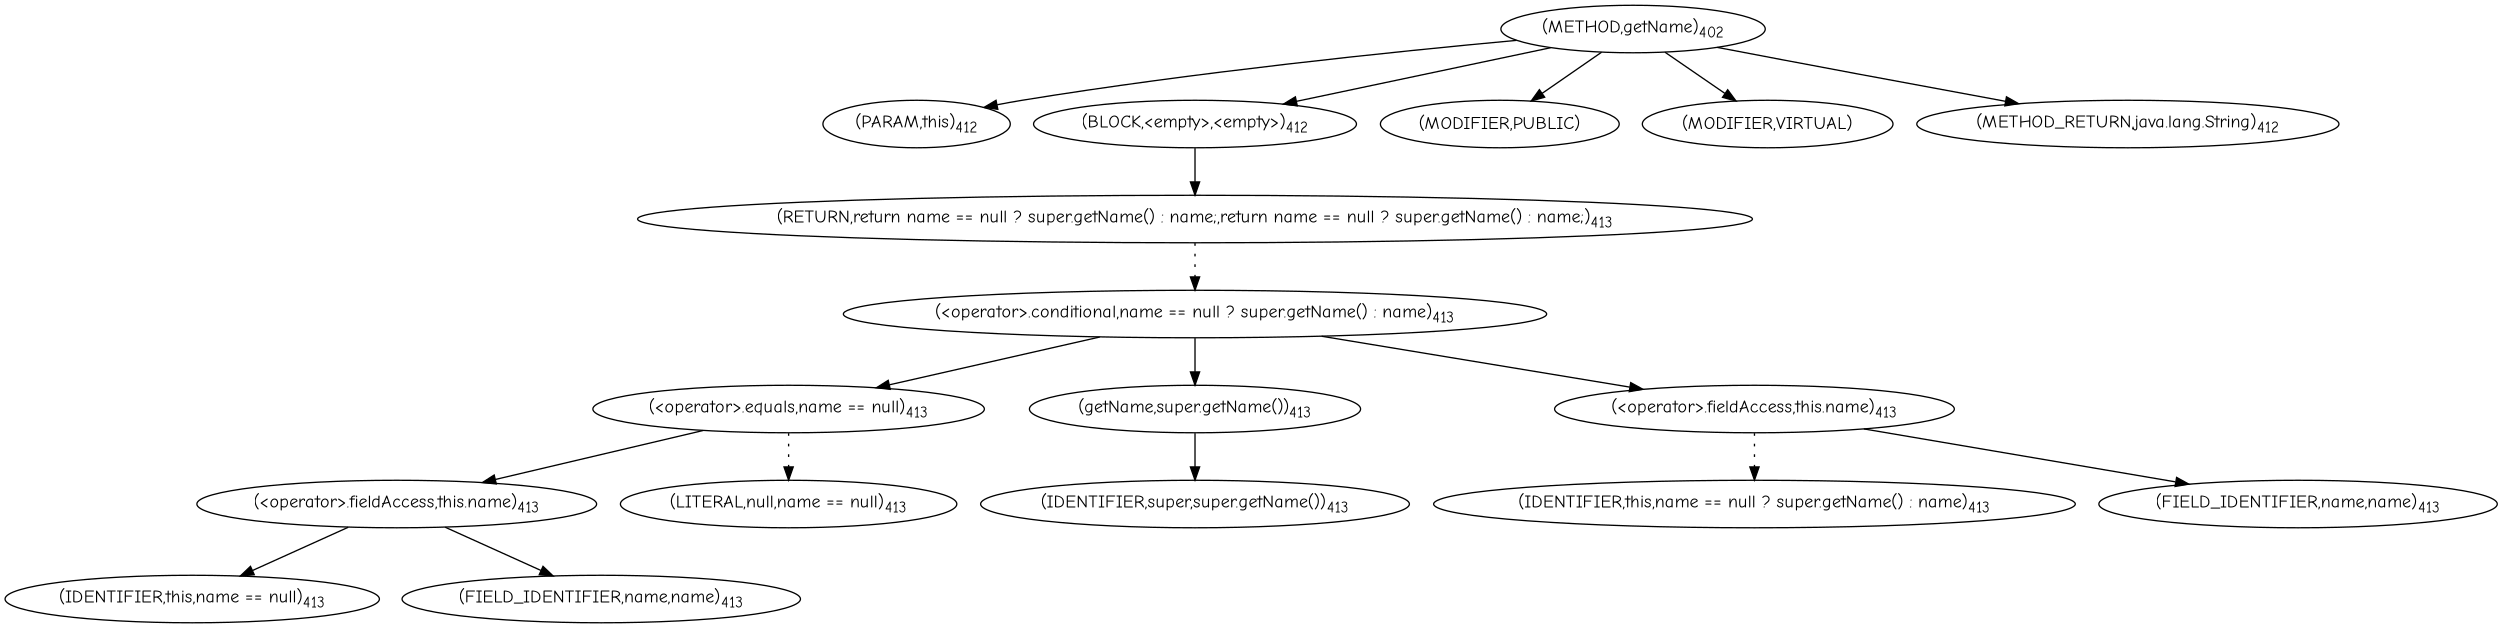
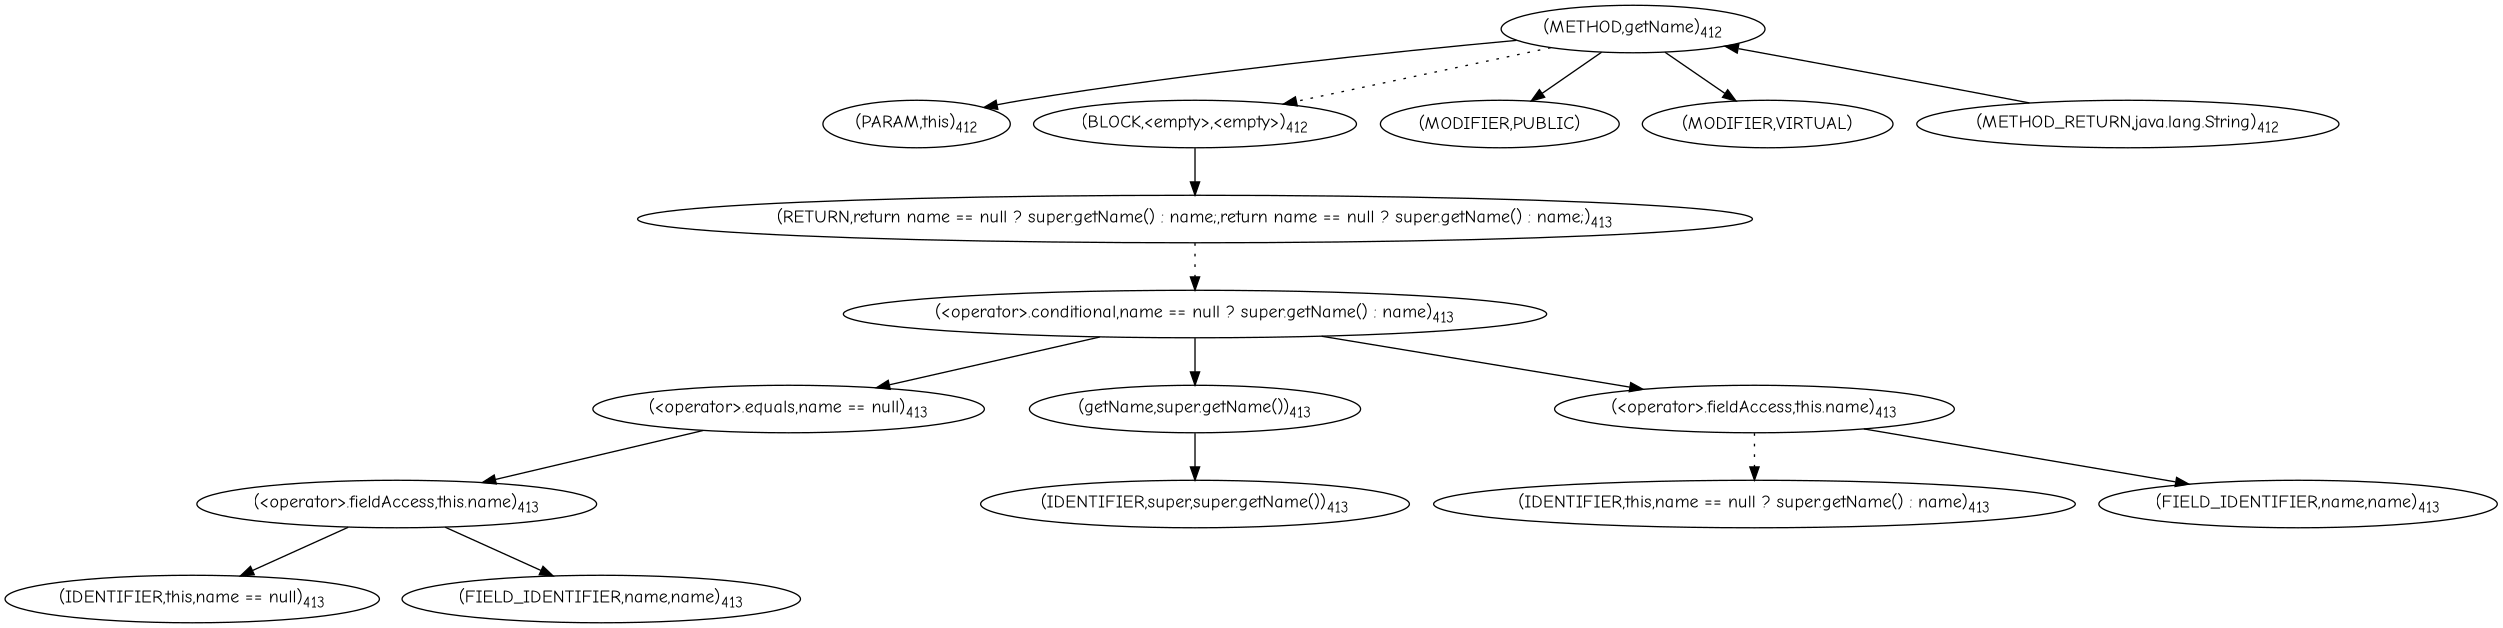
(1712, 27) -> (1712, 27)
(1424, 75) -> (1424, 75)
(1861, 75) -> (1884, 76)
(789, 504) -> none
